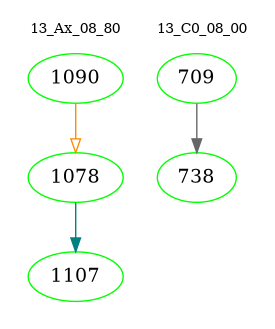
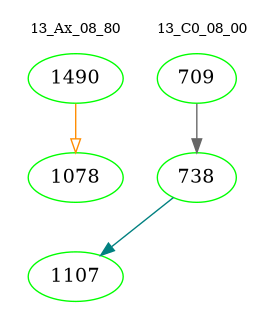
(76, 78) -> (76, 78)
(76, 220) -> (143, 222)
